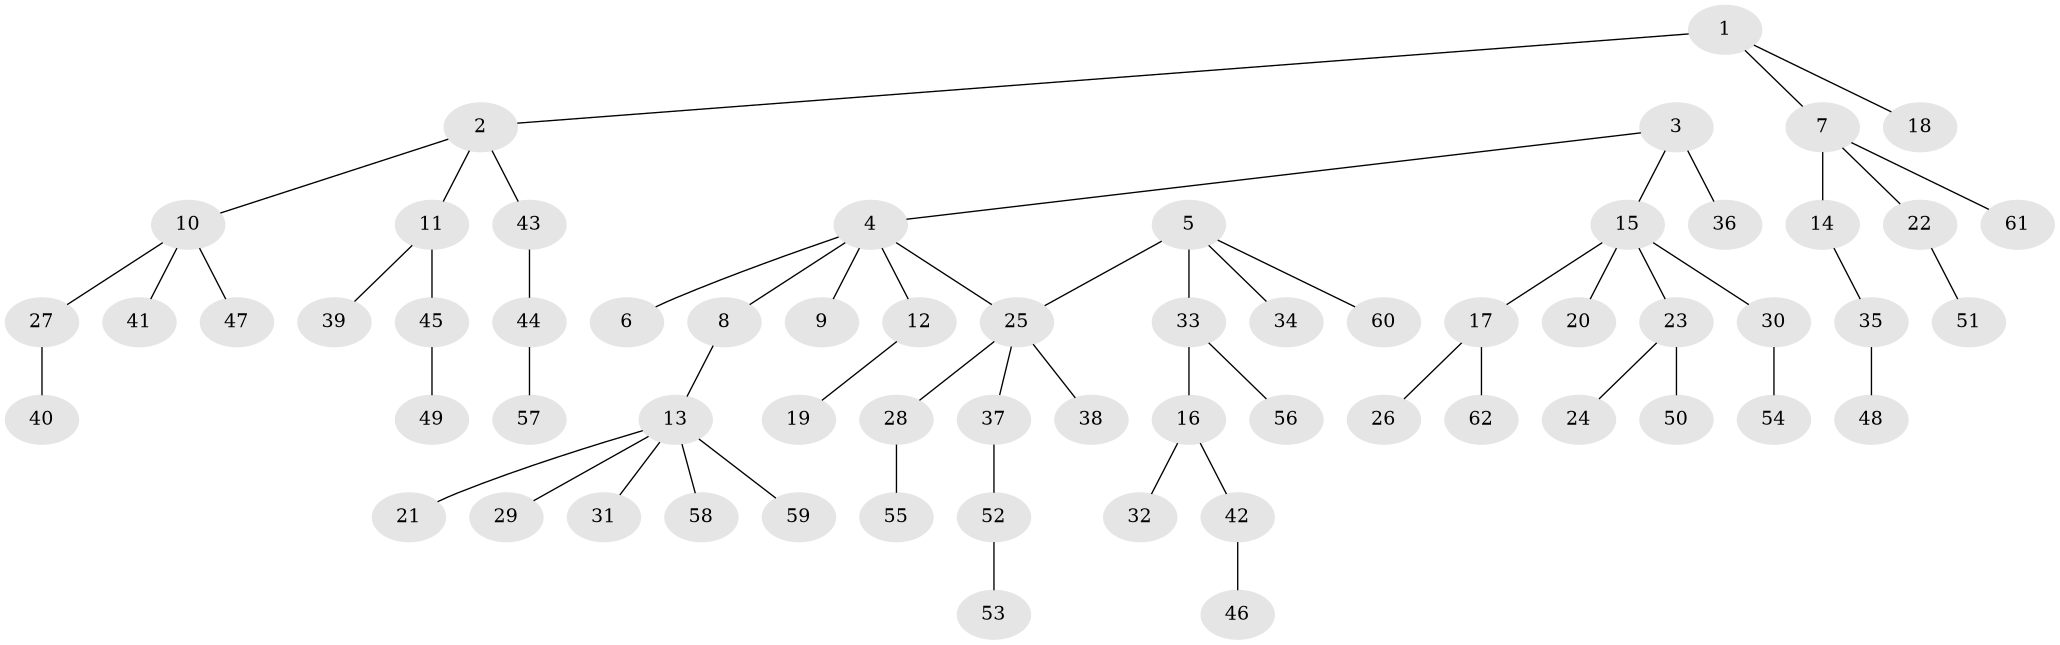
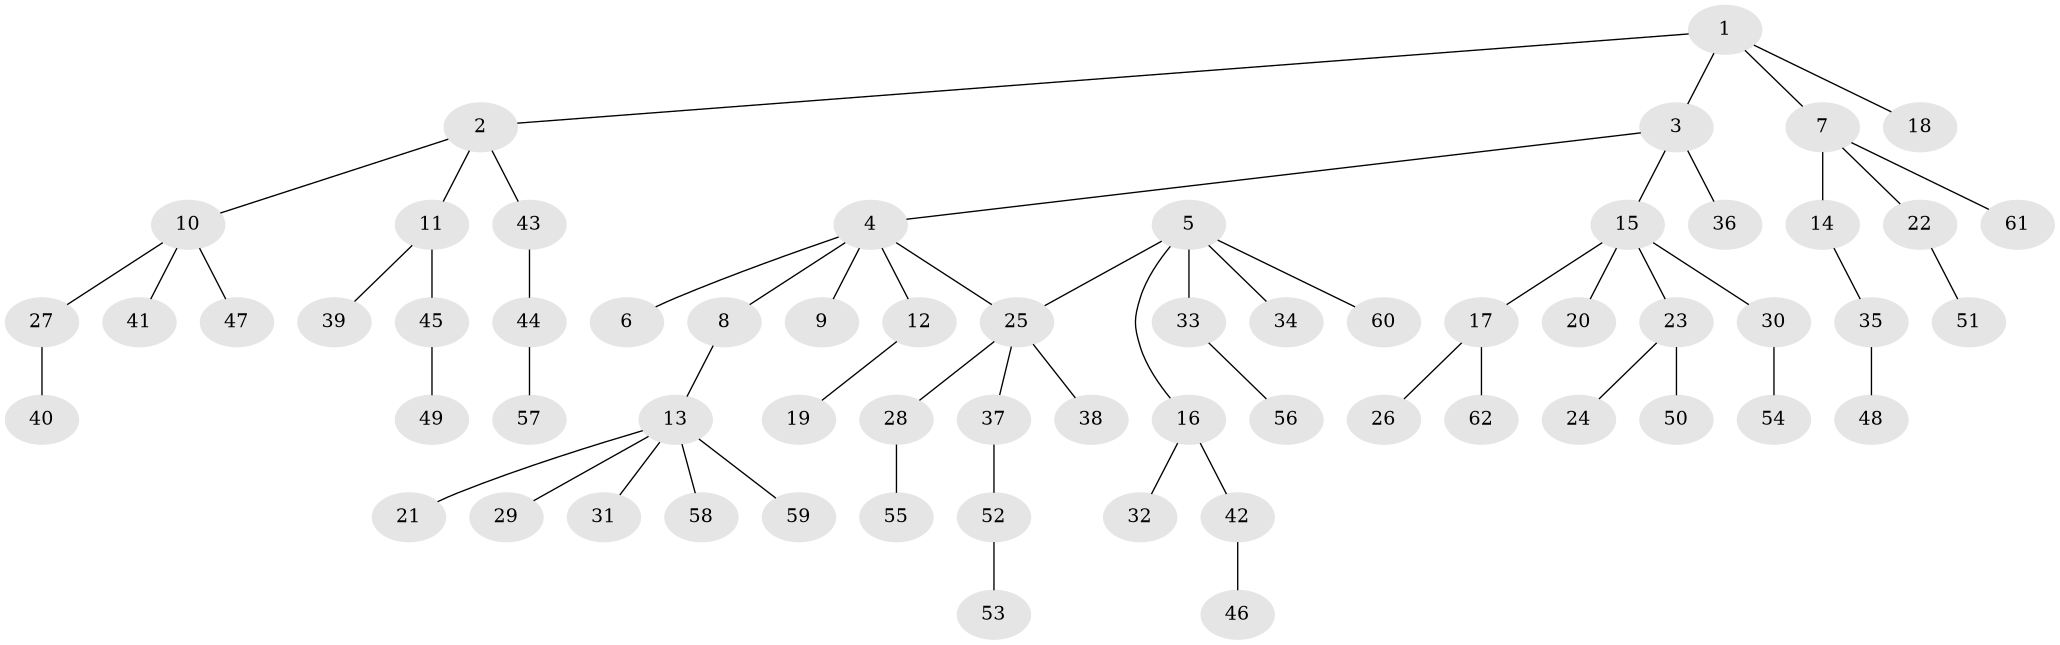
none -> (1701, 79)
(1189, 371) -> (1135, 322)
